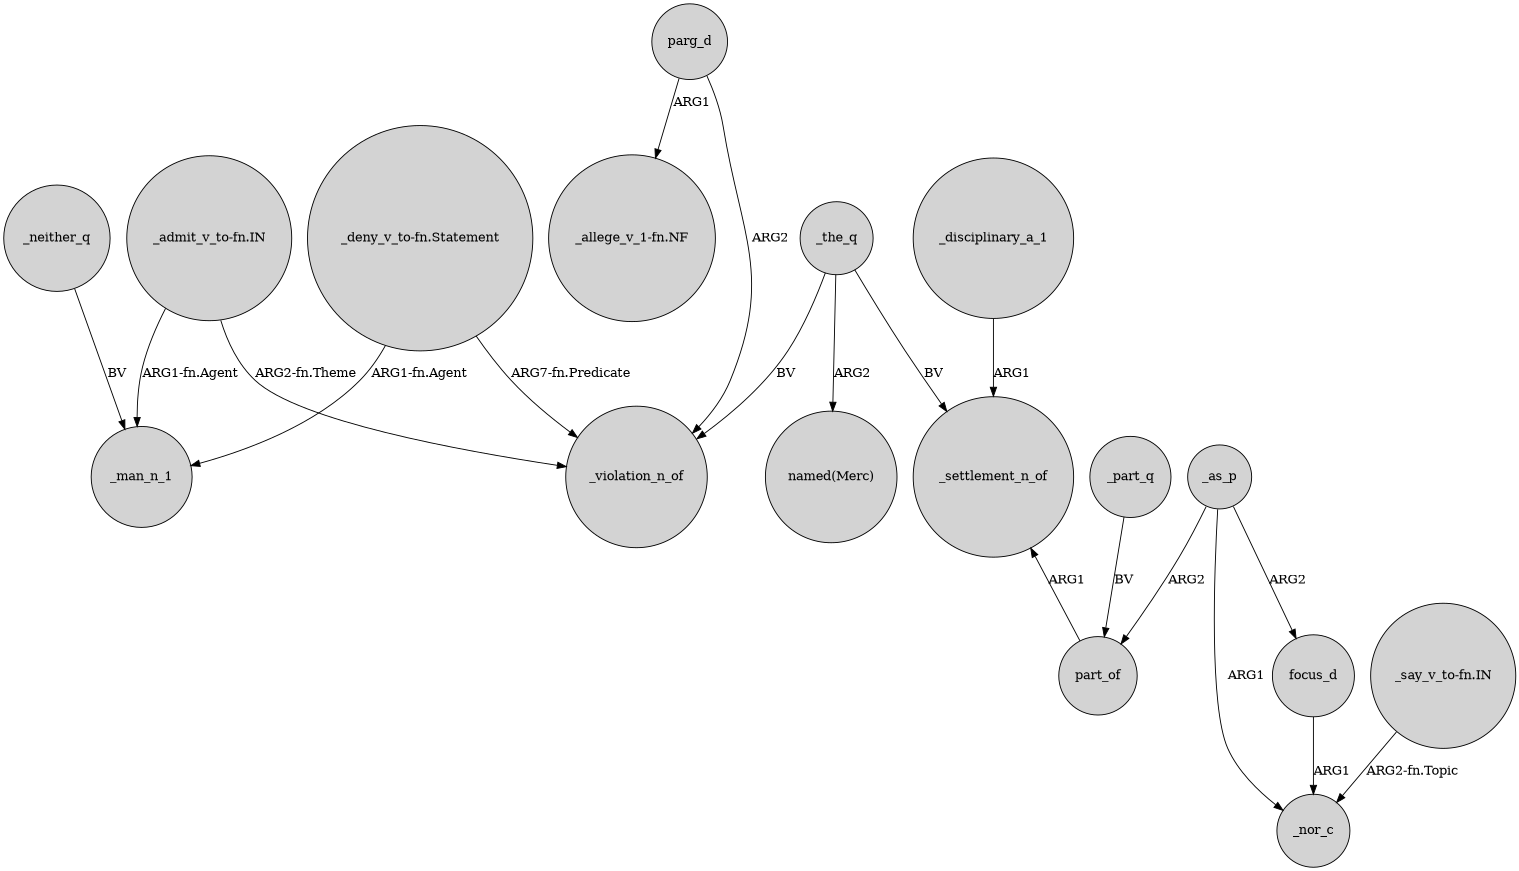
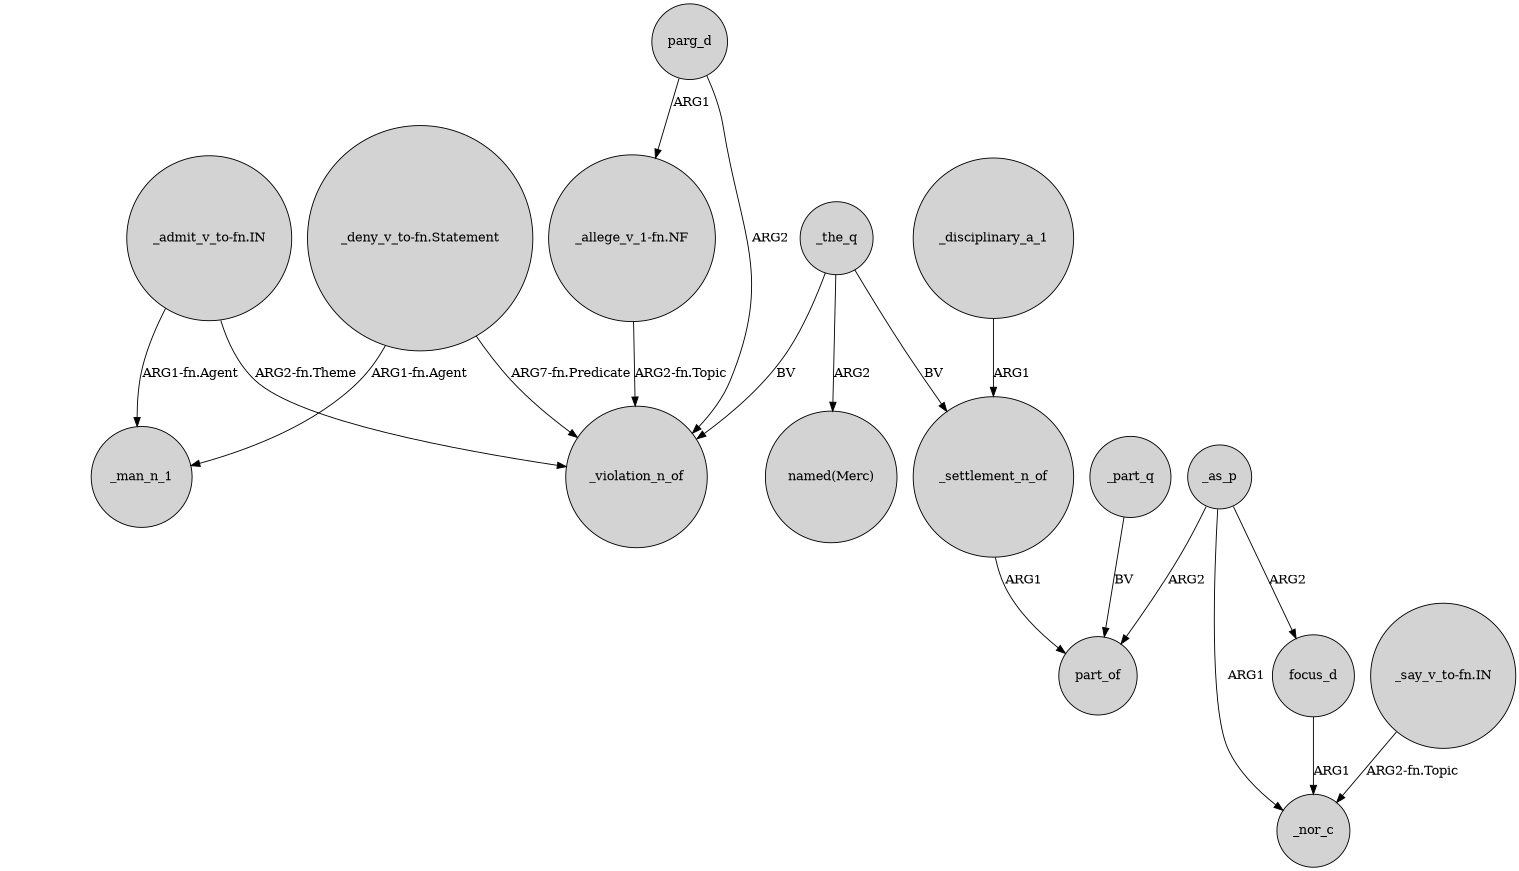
(57, 238) -> none
none -> (634, 359)
(1058, 599) -> (1018, 608)
